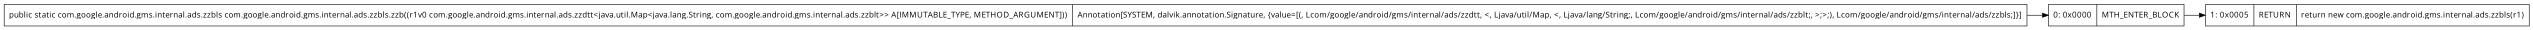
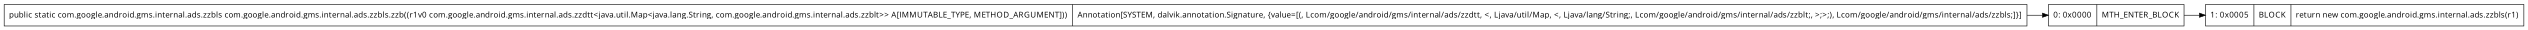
(2275, 15) -> (2272, 15)
